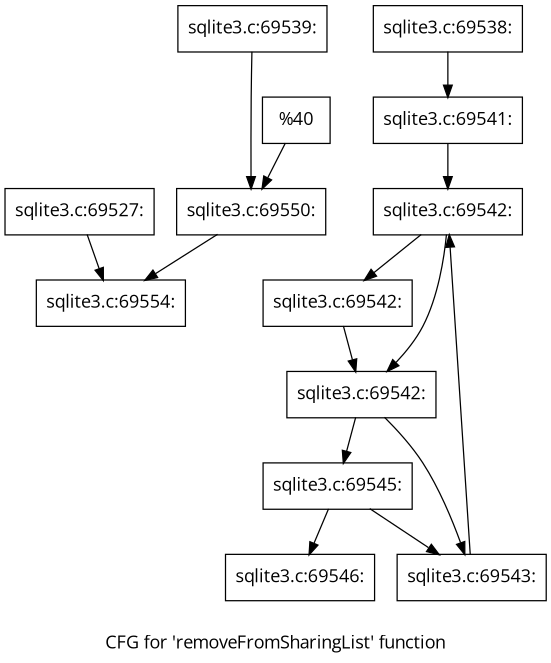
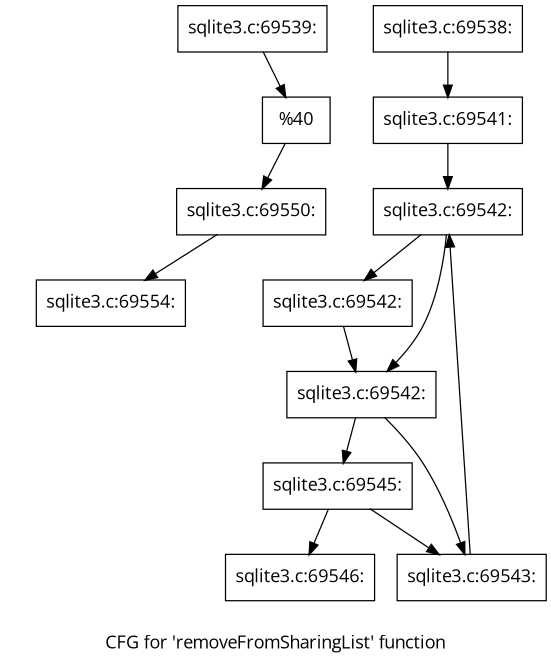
(251, 114) -> (272, 69)
(80, 212) -> none
